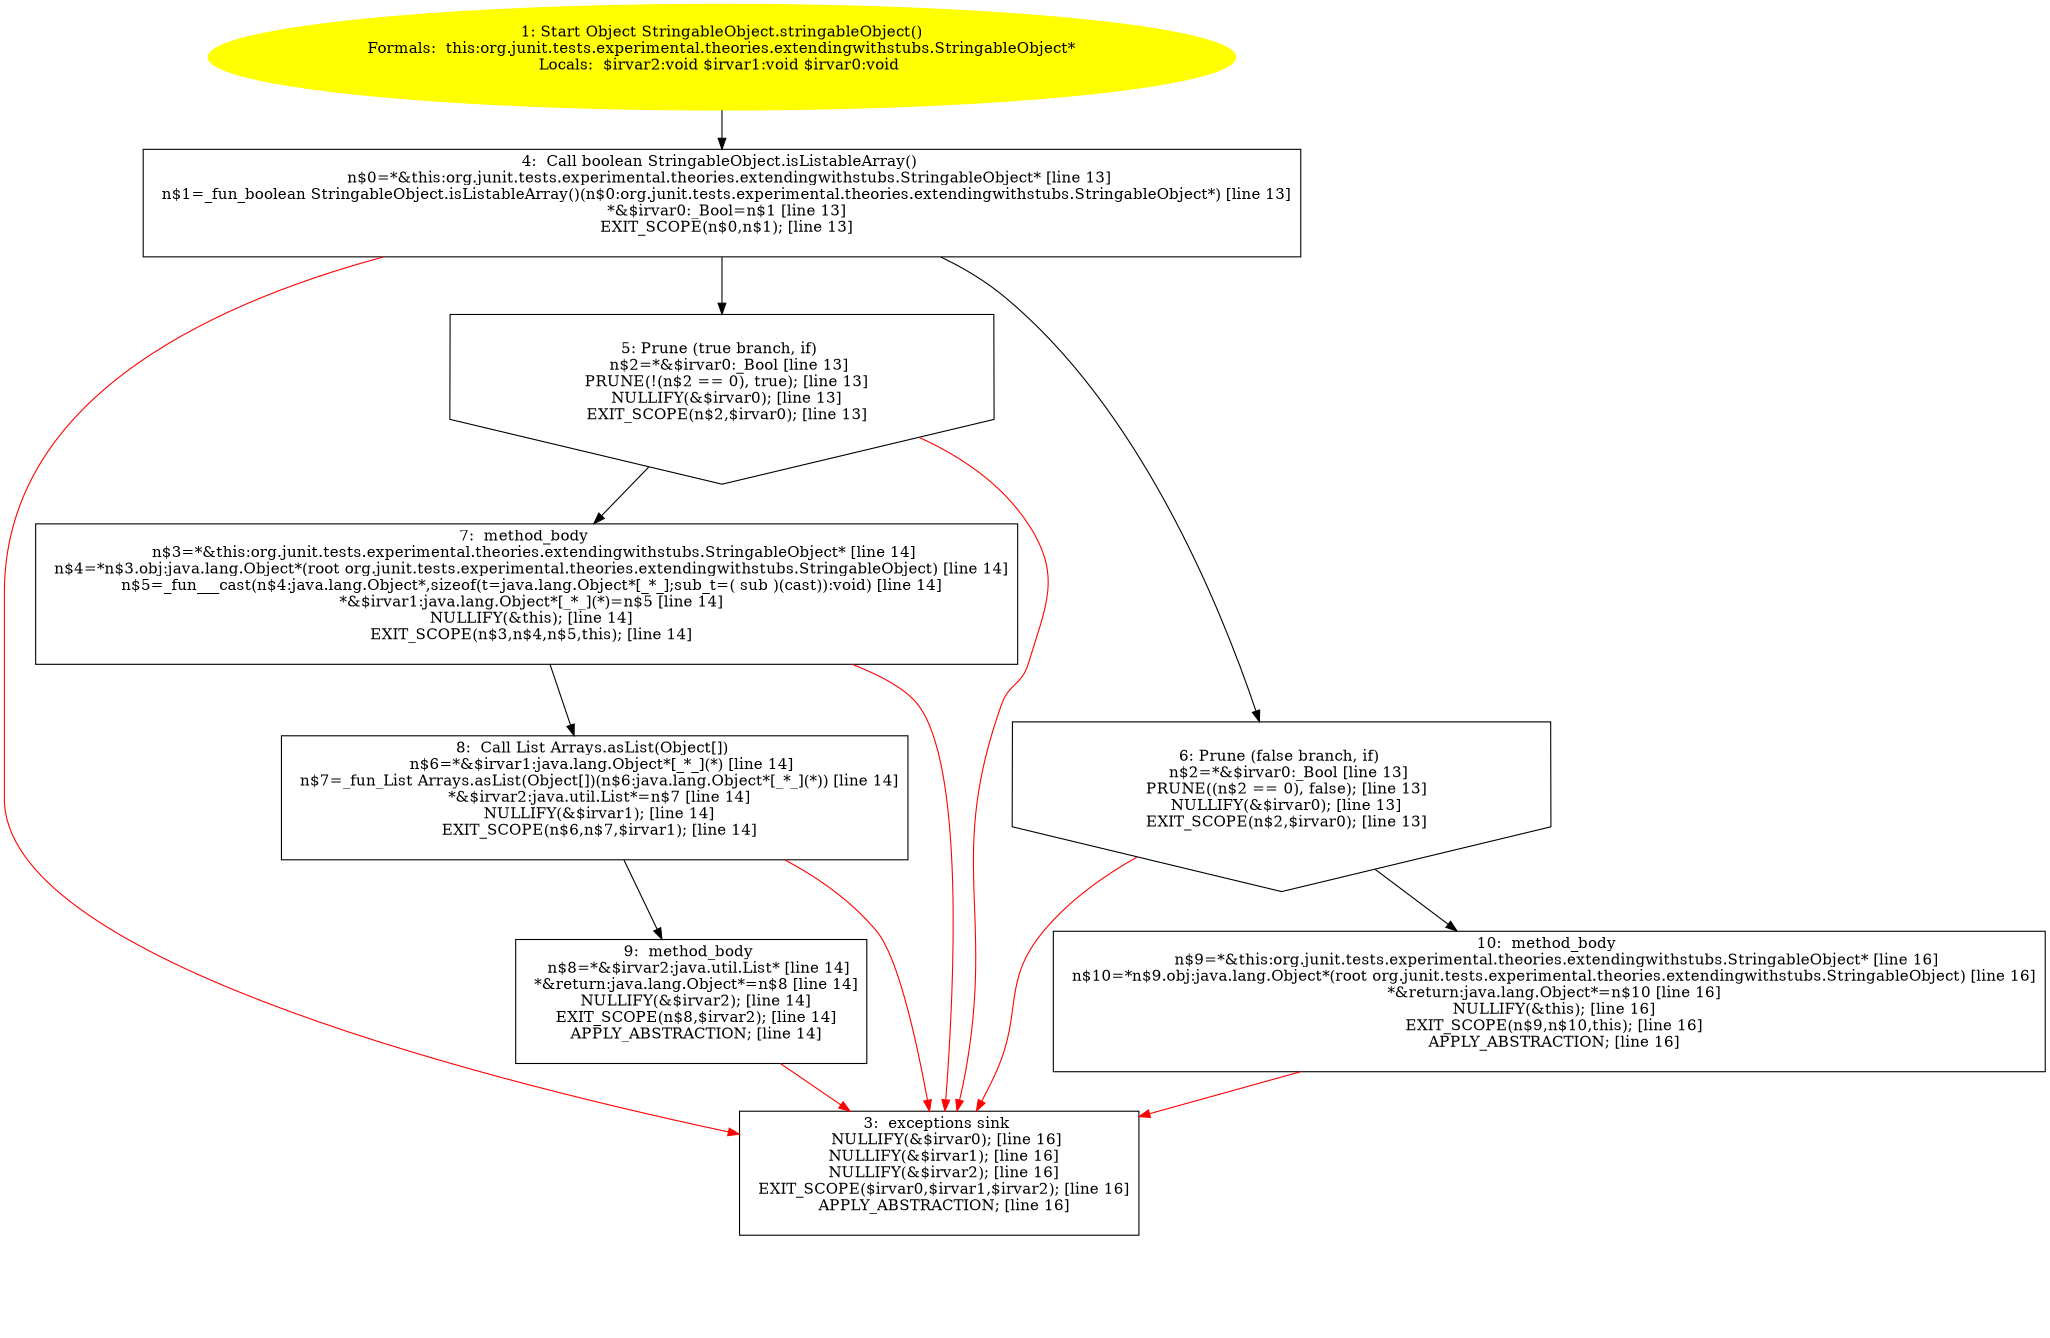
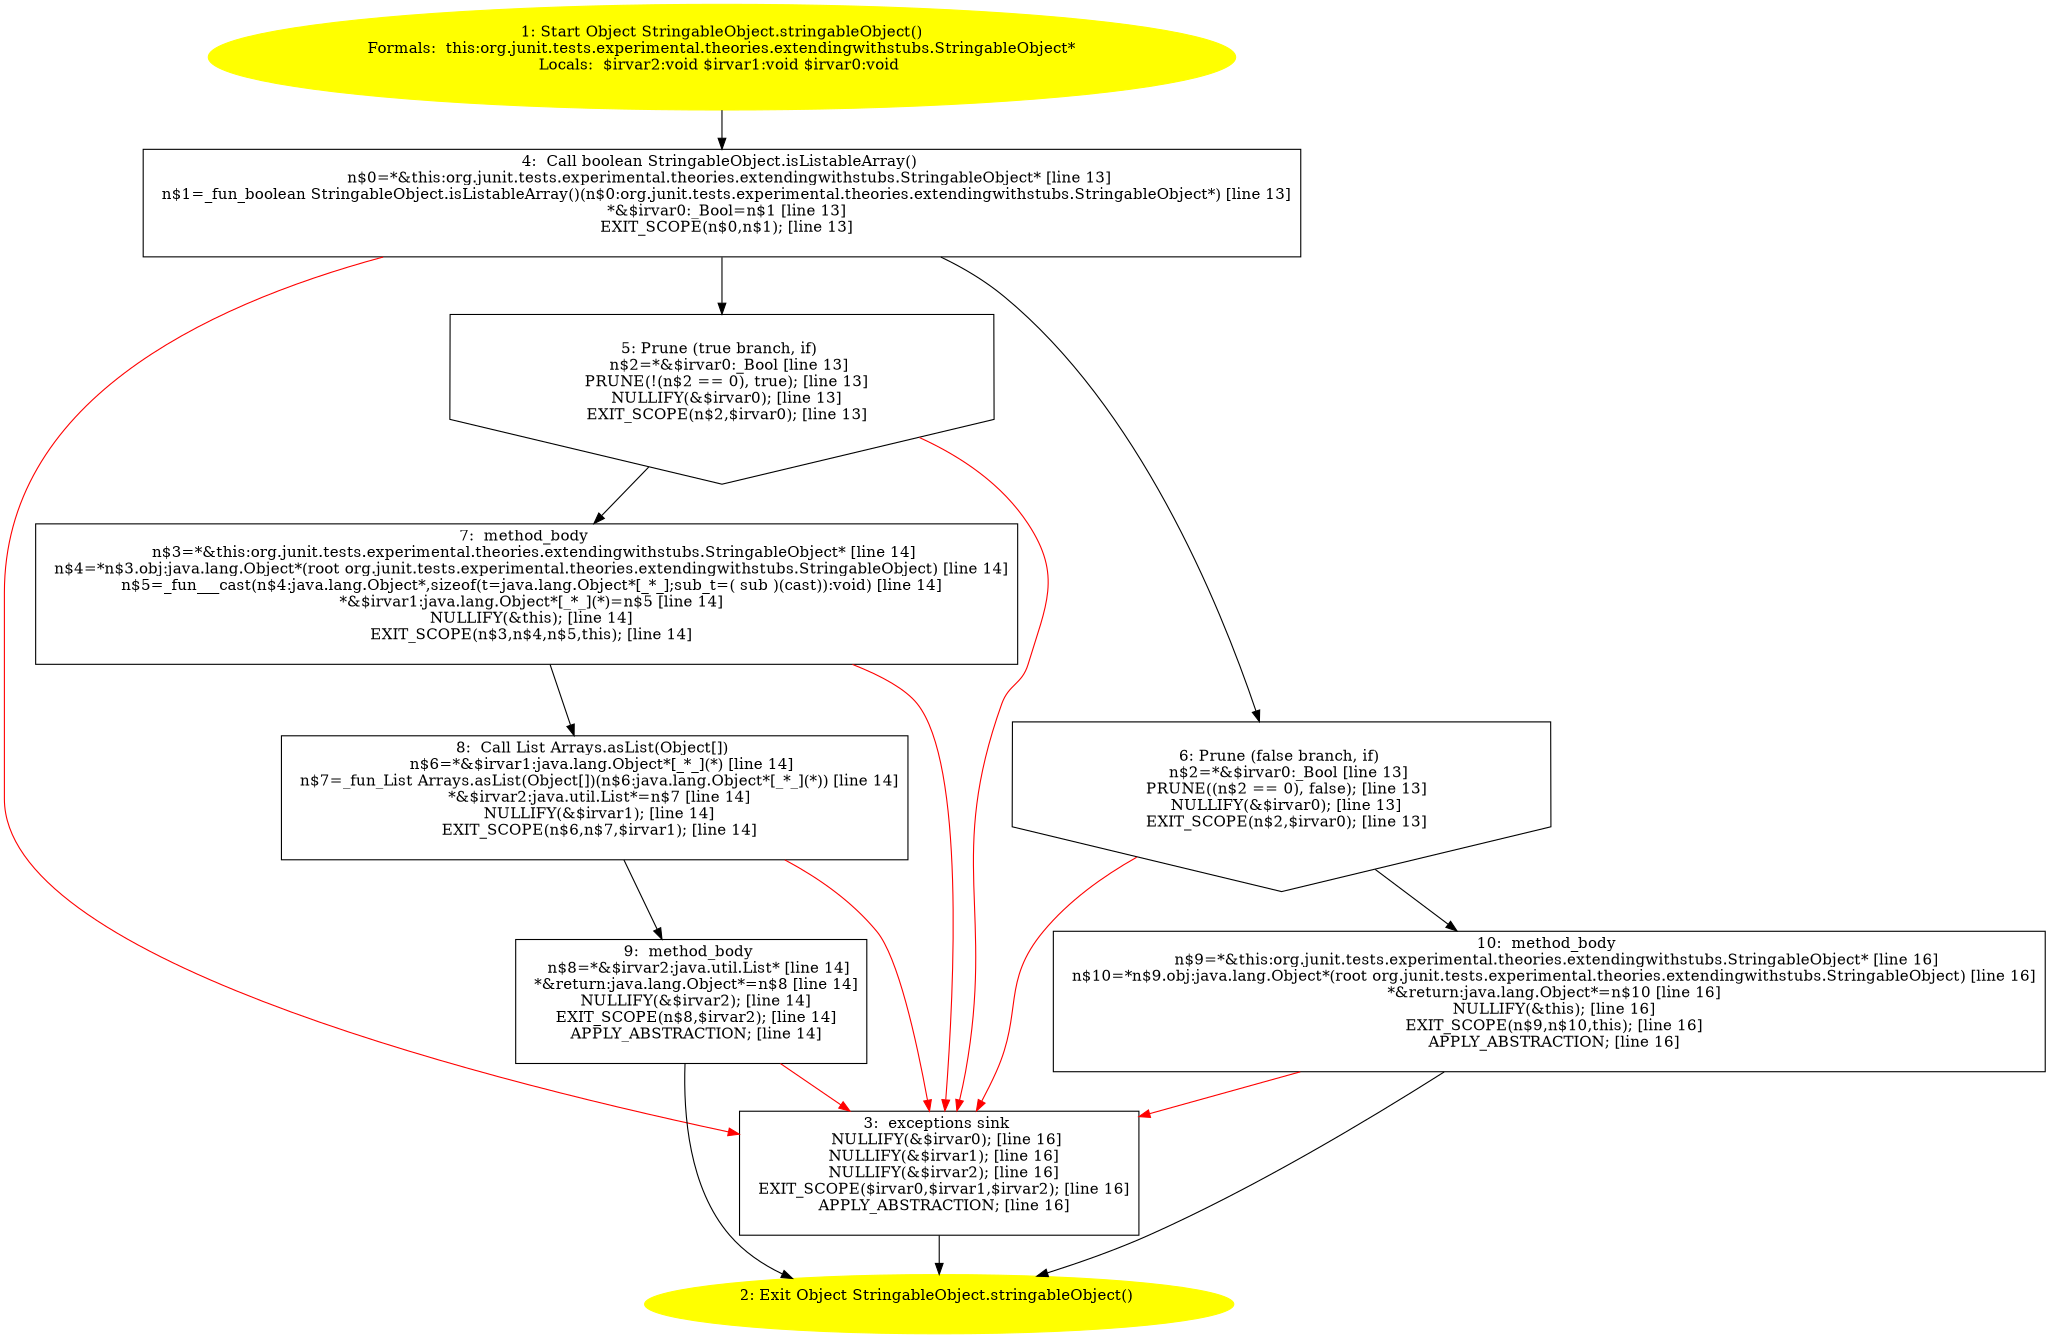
none -> (939, 1304)
